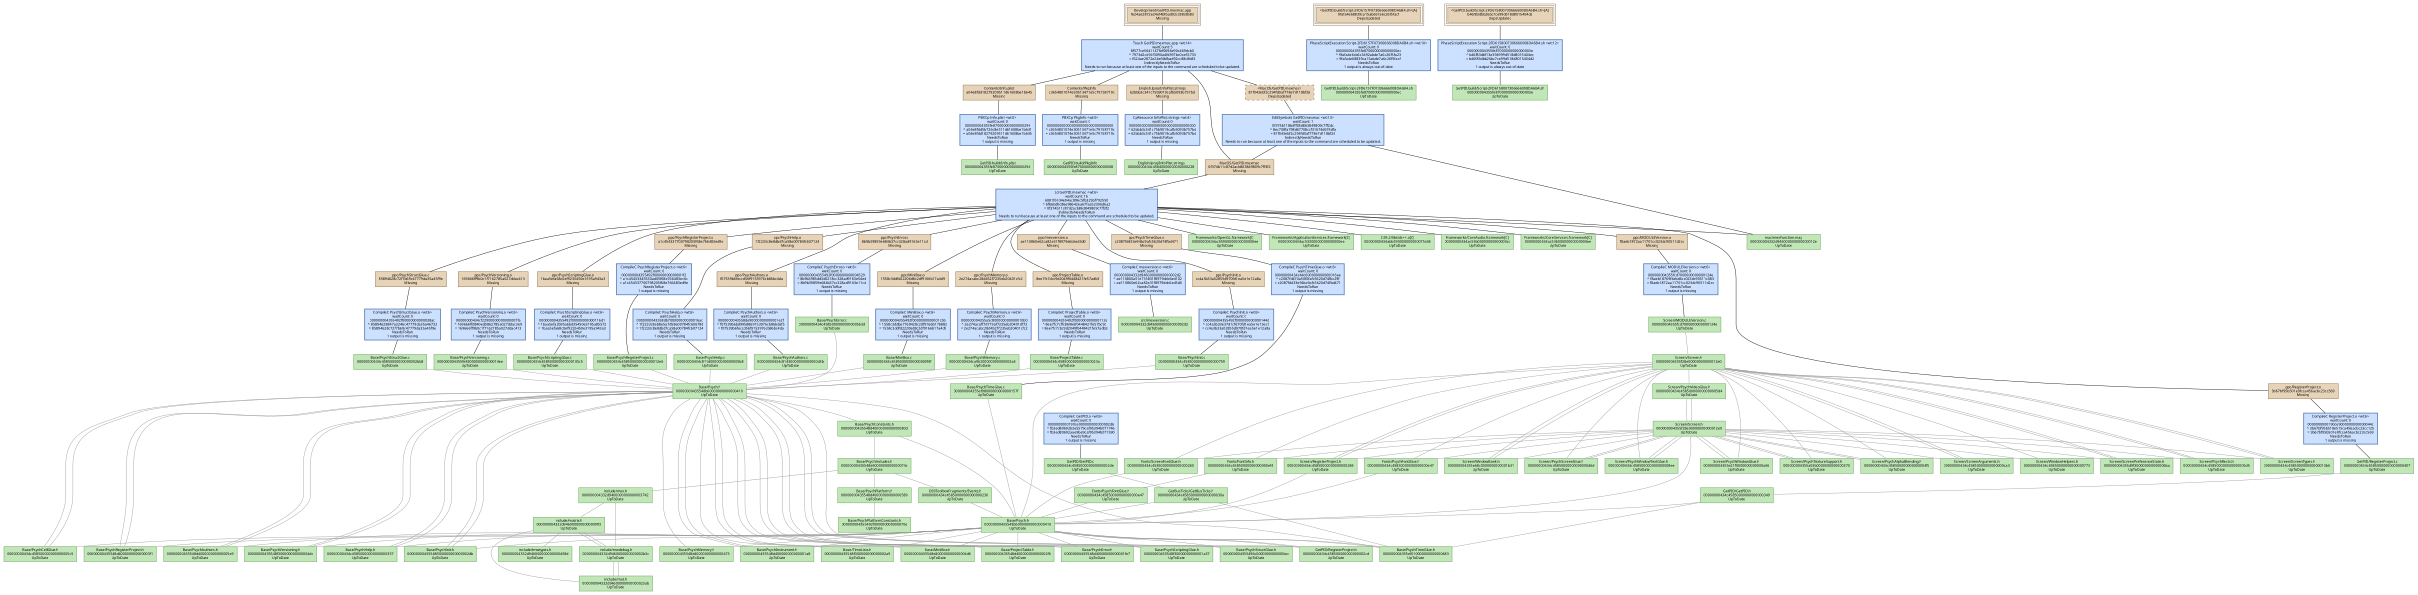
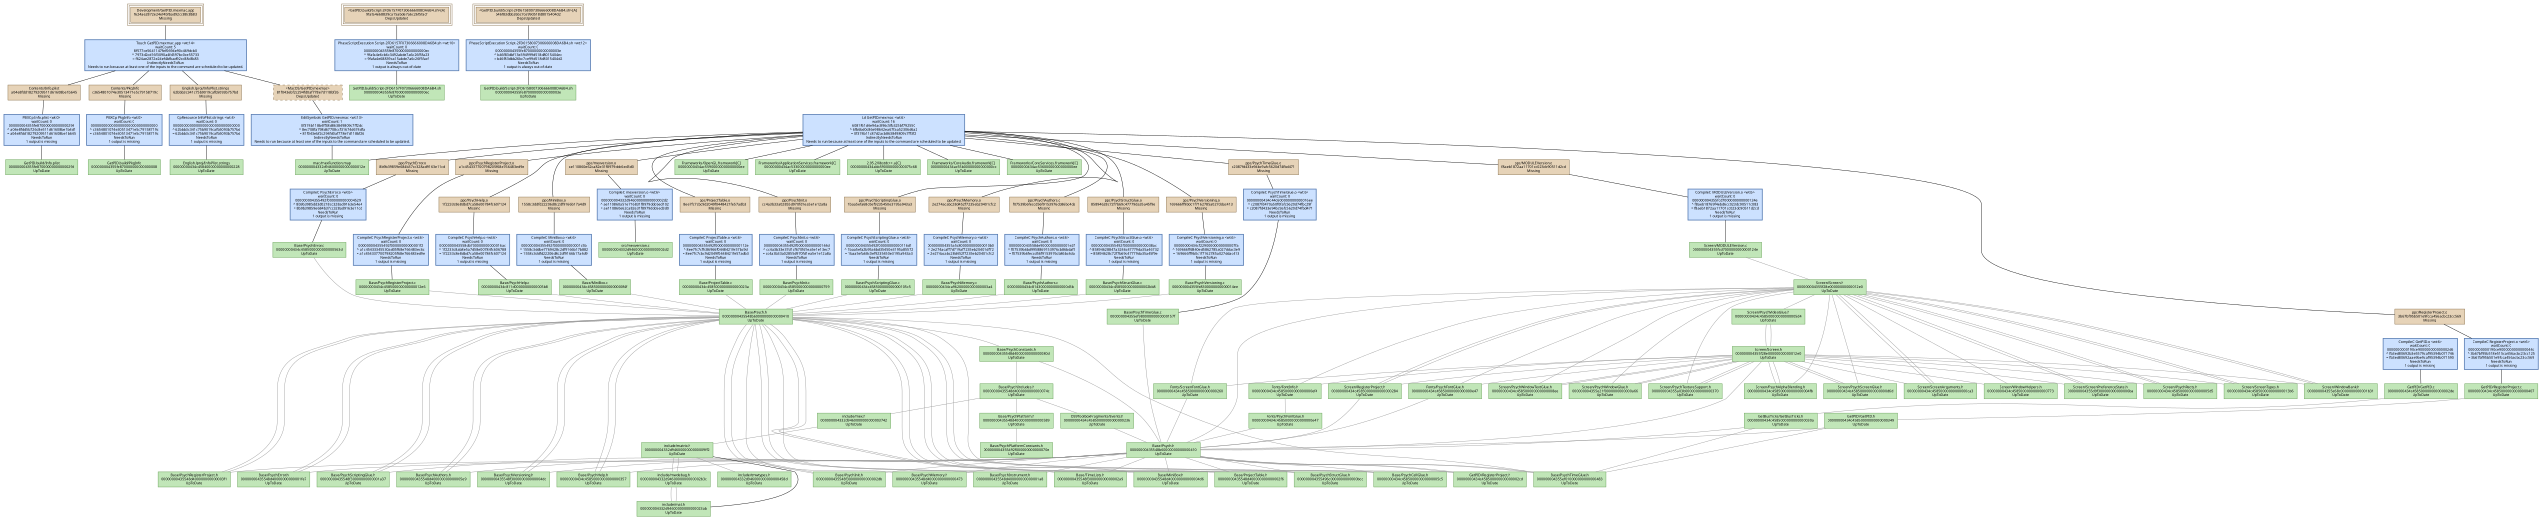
(1240, 167) -> none
(616, 525) -> none
(507, 569) -> (798, 482)
